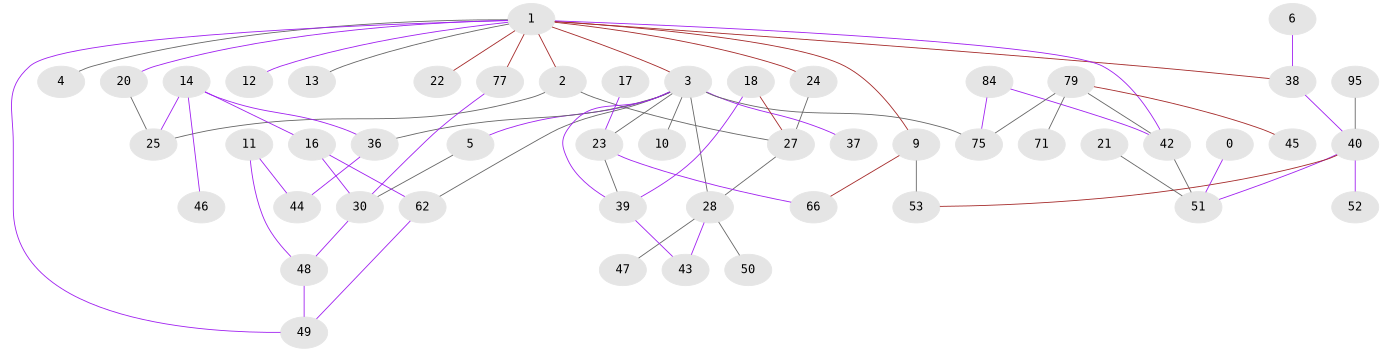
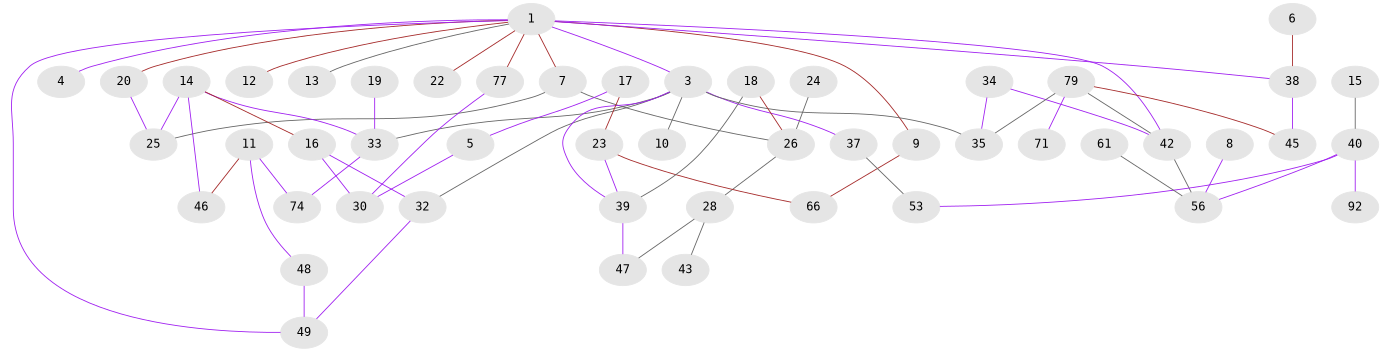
(323, 34) -> (323, 34)
(216, 40) -> (216, 40)
(386, 40) -> (386, 40)
(677, 40) -> none
(611, 48) -> (611, 48)
(912, 48) -> (912, 48)
(1292, 51) -> (1292, 51)
none -> (375, 82)
(563, 82) -> (563, 82)
(989, 82) -> (989, 82)
(1355, 82) -> (1355, 82)
(139, 113) -> (139, 113)
(249, 113) -> (249, 113)
(1057, 113) -> (1057, 113)
(1324, 113) -> (1292, 113)
(580, 114) -> (561, 110)
(611, 117) -> (611, 117)
(638, 117) -> none
(375, 145) -> (375, 145)
(699, 145) -> none
(791, 145) -> (791, 145)
(979, 145) -> (979, 145)
(1104, 145) -> (1104, 145)
(1230, 145) -> (1230, 145)
(694, 160) -> (699, 154)
none -> (225, 176)
(415, 176) -> (415, 176)
(611, 176) -> (611, 176)
(916, 176) -> (885, 176)
(699, 181) -> (703, 182)
(1140, 194) -> (1140, 194)
(297, 207) -> (297, 207)
(423, 207) -> (423, 207)
(1198, 207) -> (1198, 207)
(1355, 207) -> (1355, 207)
(332, 239) -> none
(654, 239) -> (623, 239)
(698, 239) -> (698, 239)
(748, 270) -> none
